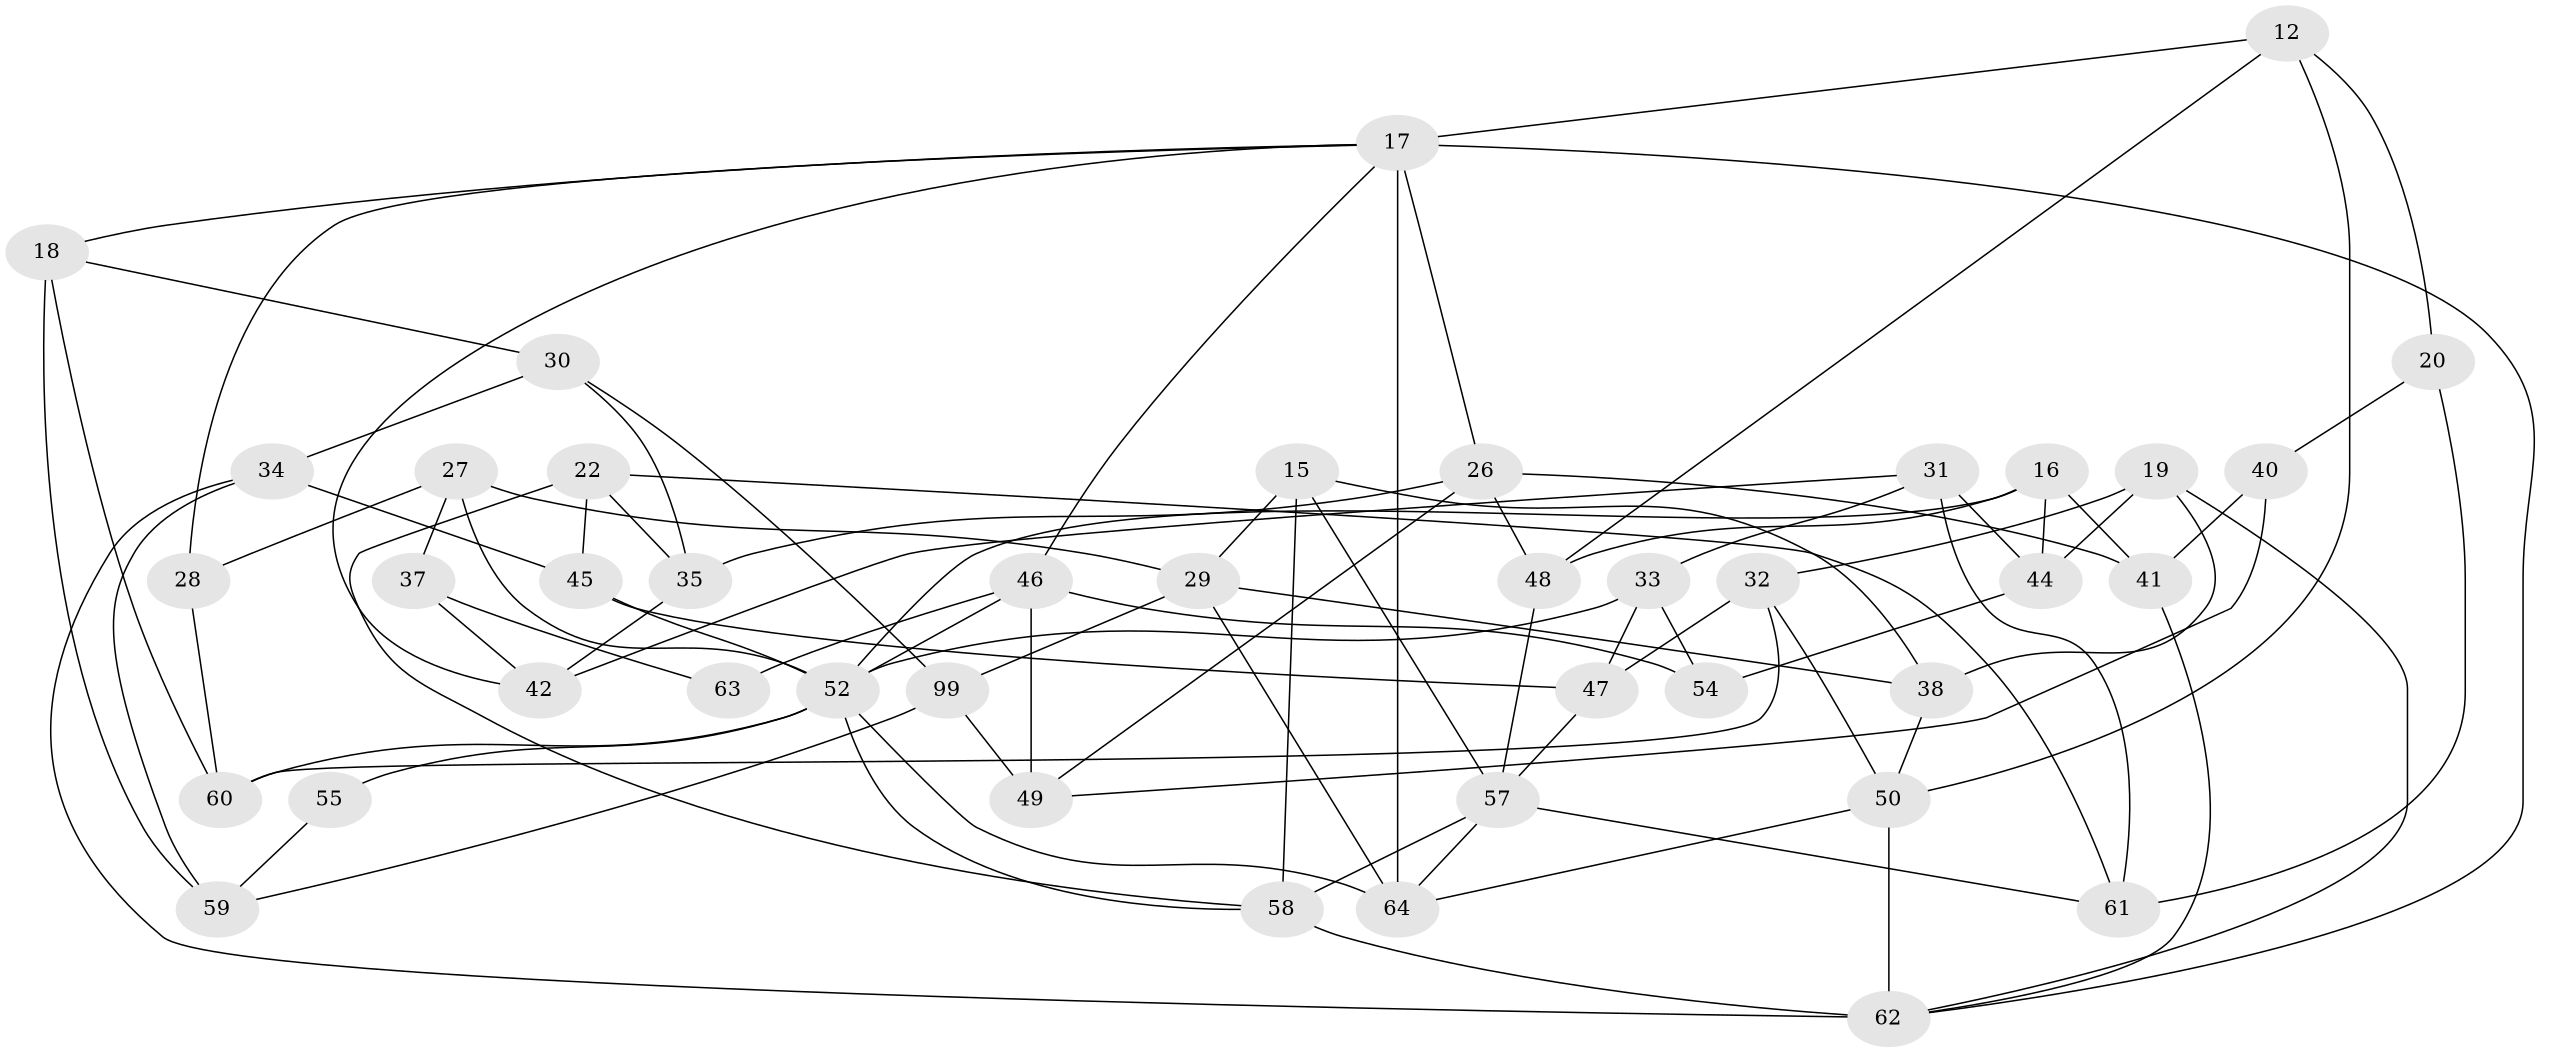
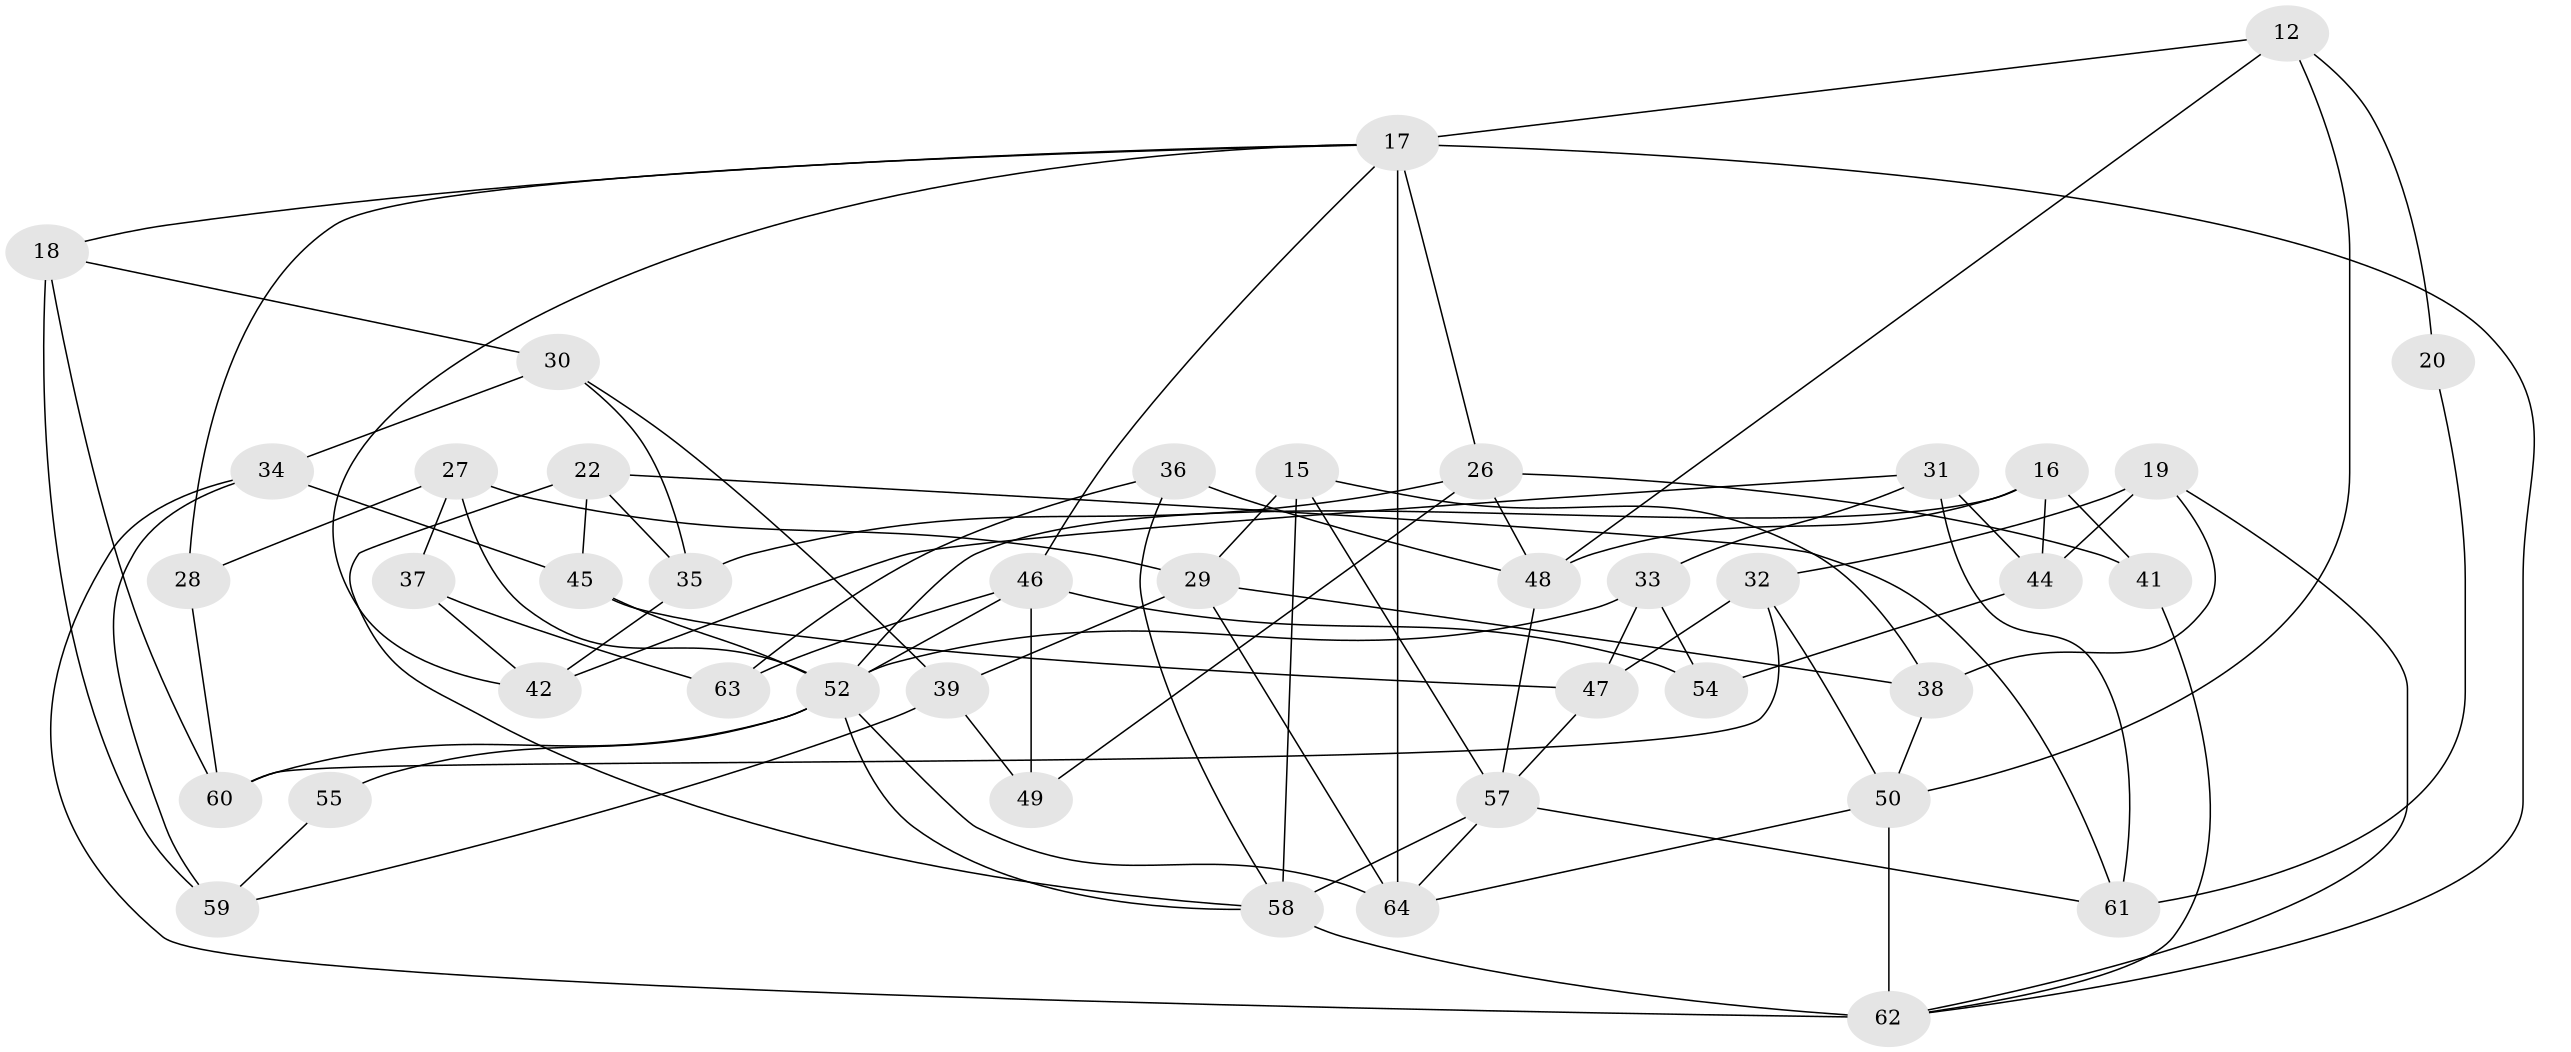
none -> (1174, 471)
(2266, 471) -> none
(947, 690) -> (947, 690)
